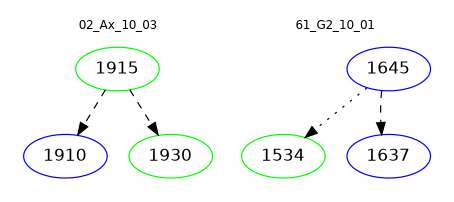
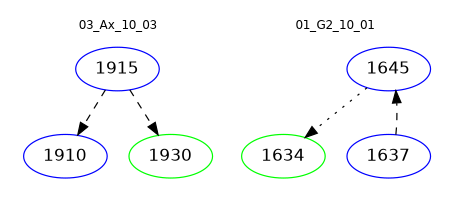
(118, 26) -> (118, 26)
(335, 26) -> (335, 26)
(117, 69) -> (117, 69)
(381, 107) -> (397, 119)
(283, 156) -> (283, 156)
